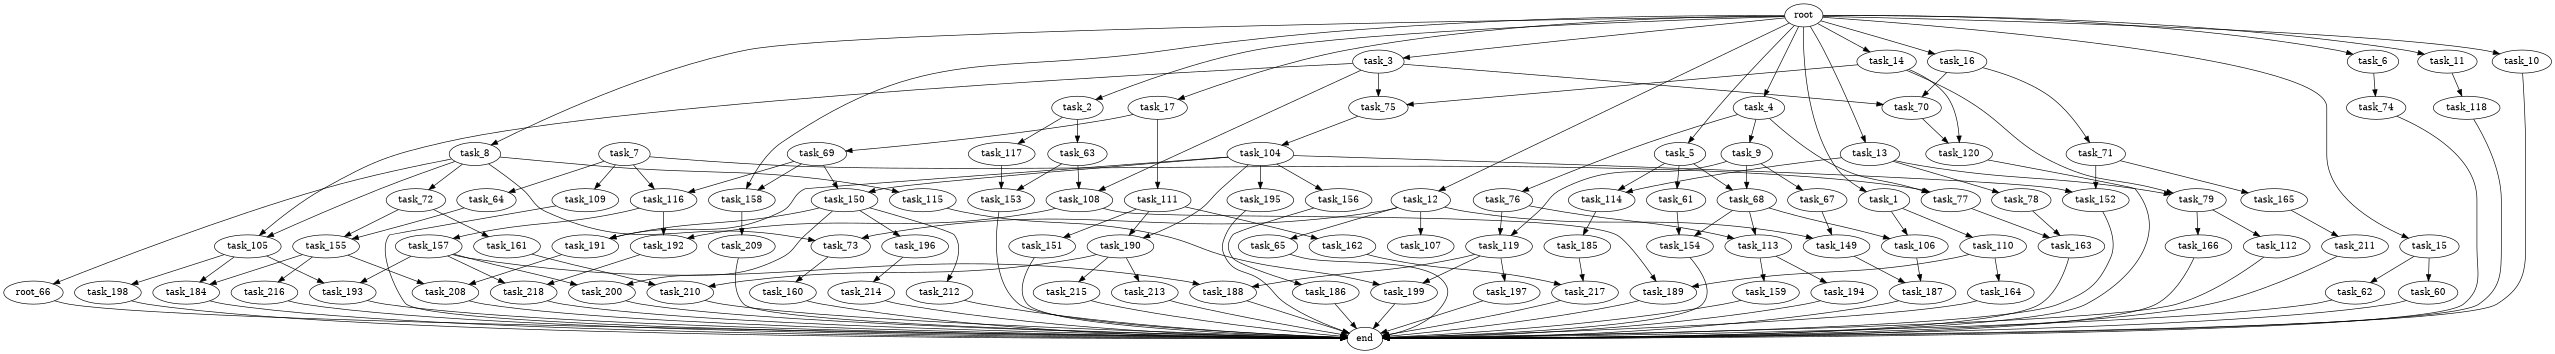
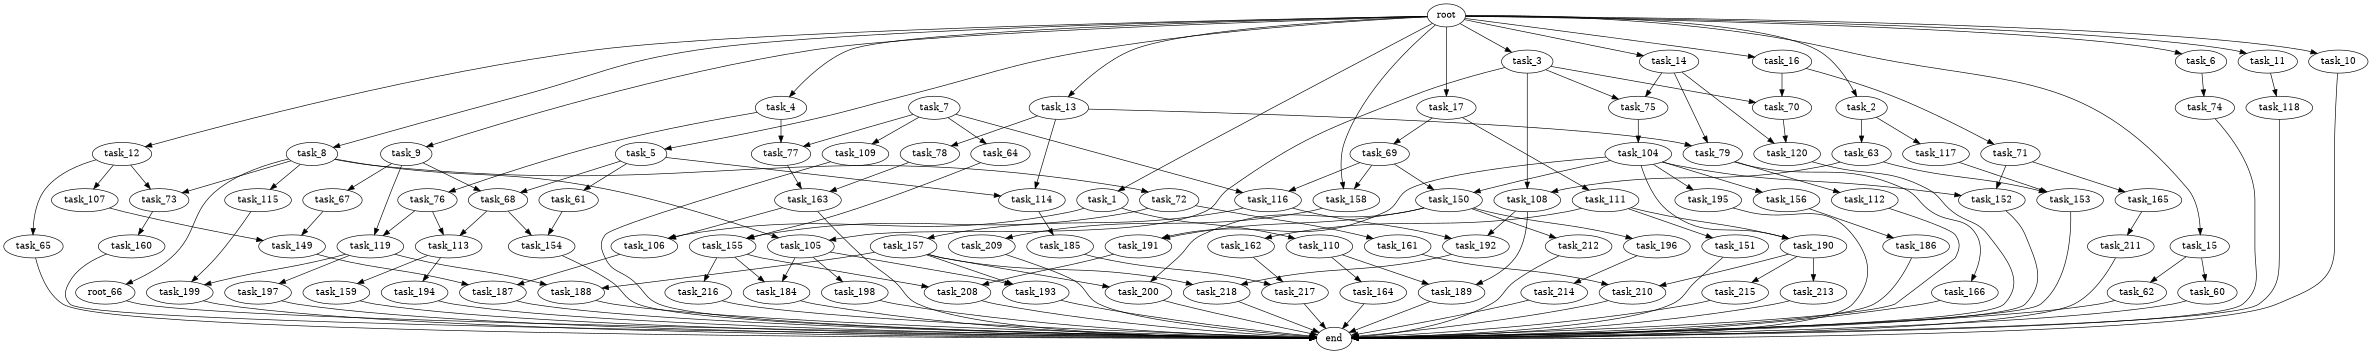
(1754, 128) -> (849, 46)
(1607, 222) -> (183, 225)
(1820, 222) -> (721, 225)
